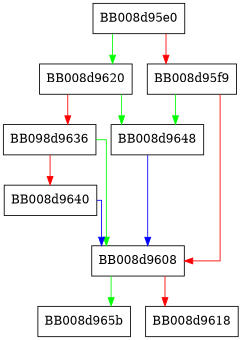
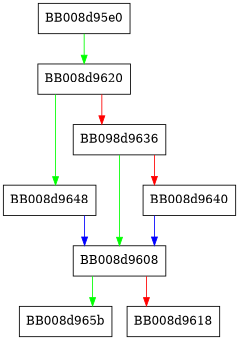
(192, 79) -> none
